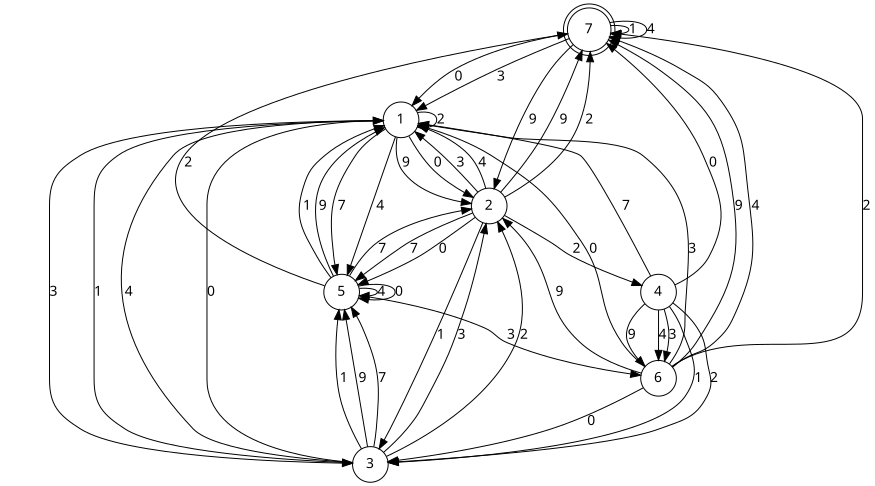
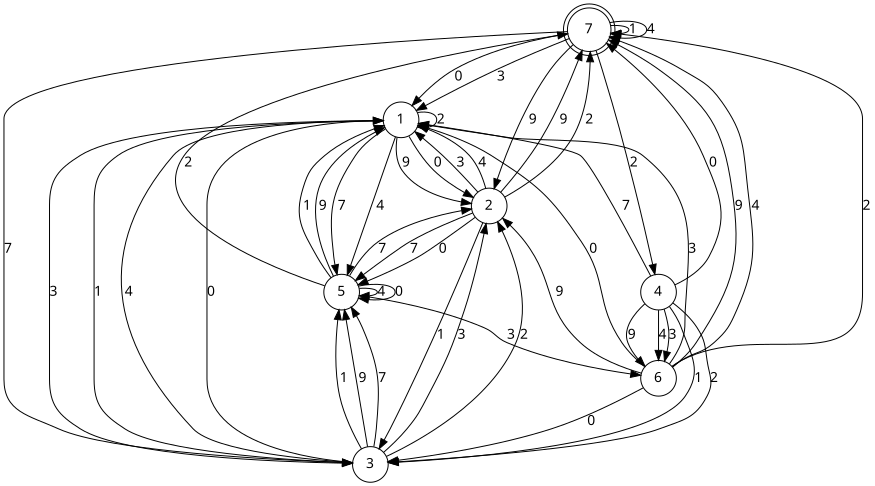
none -> (4, 143)
(566, 253) -> (627, 157)
